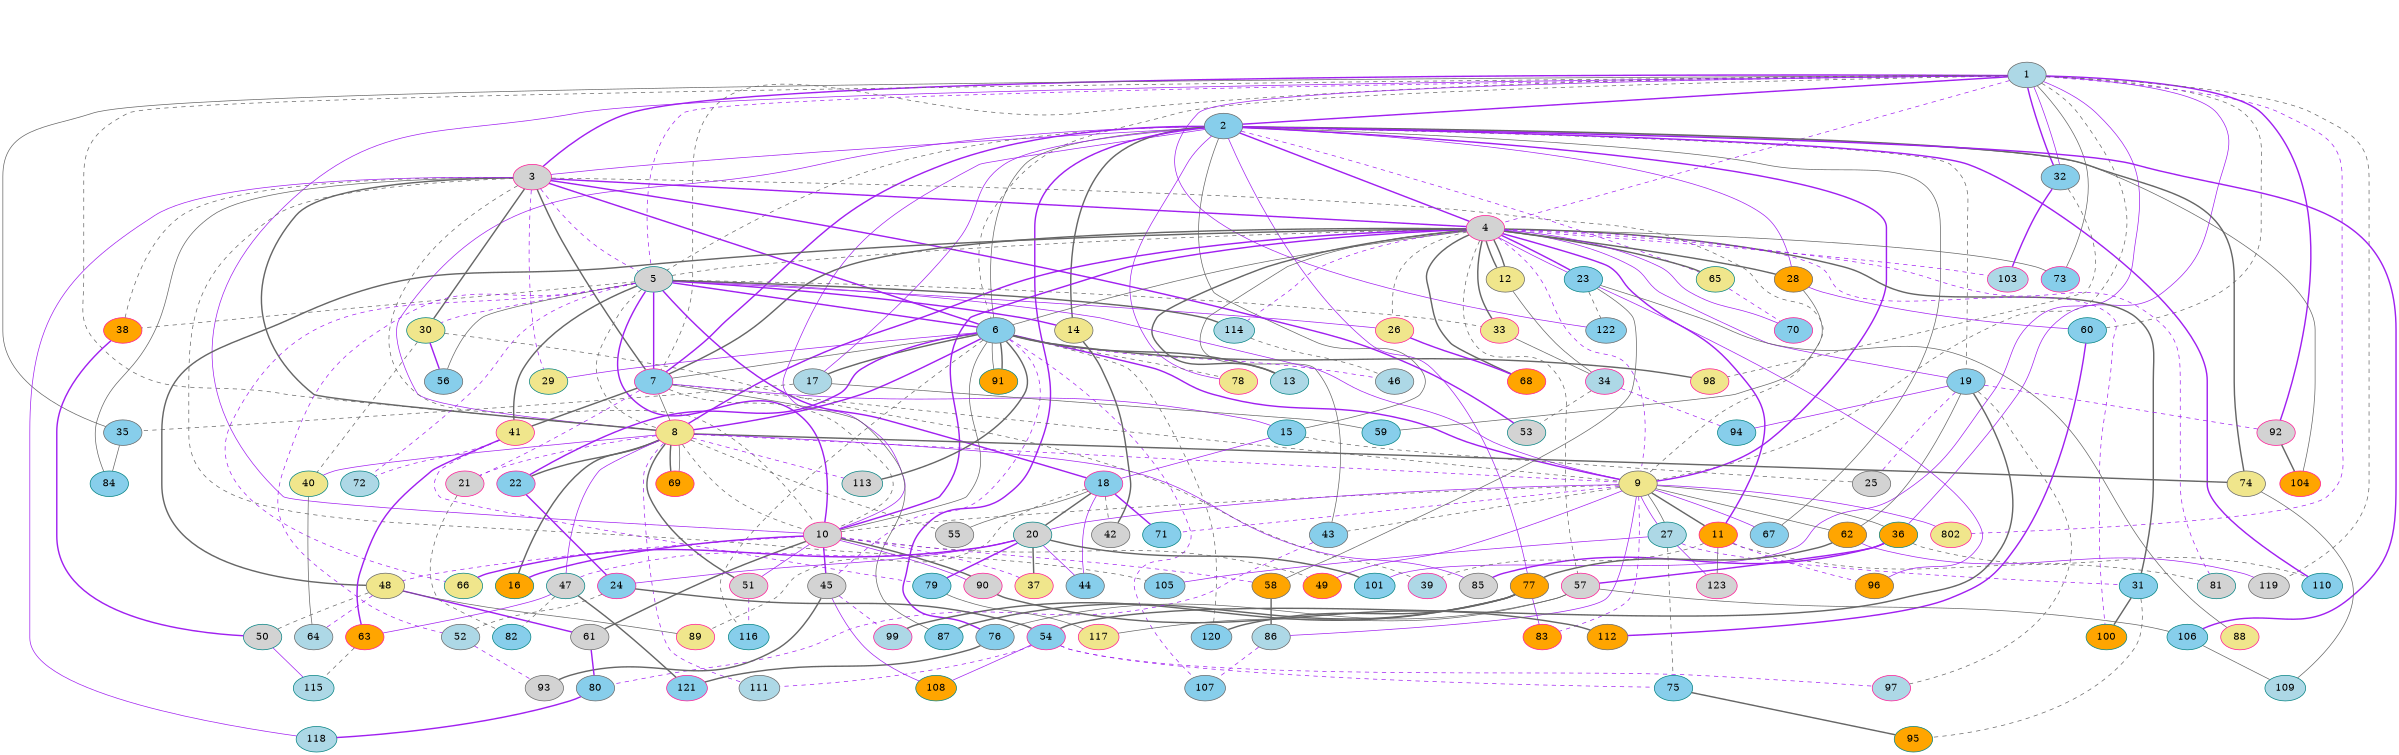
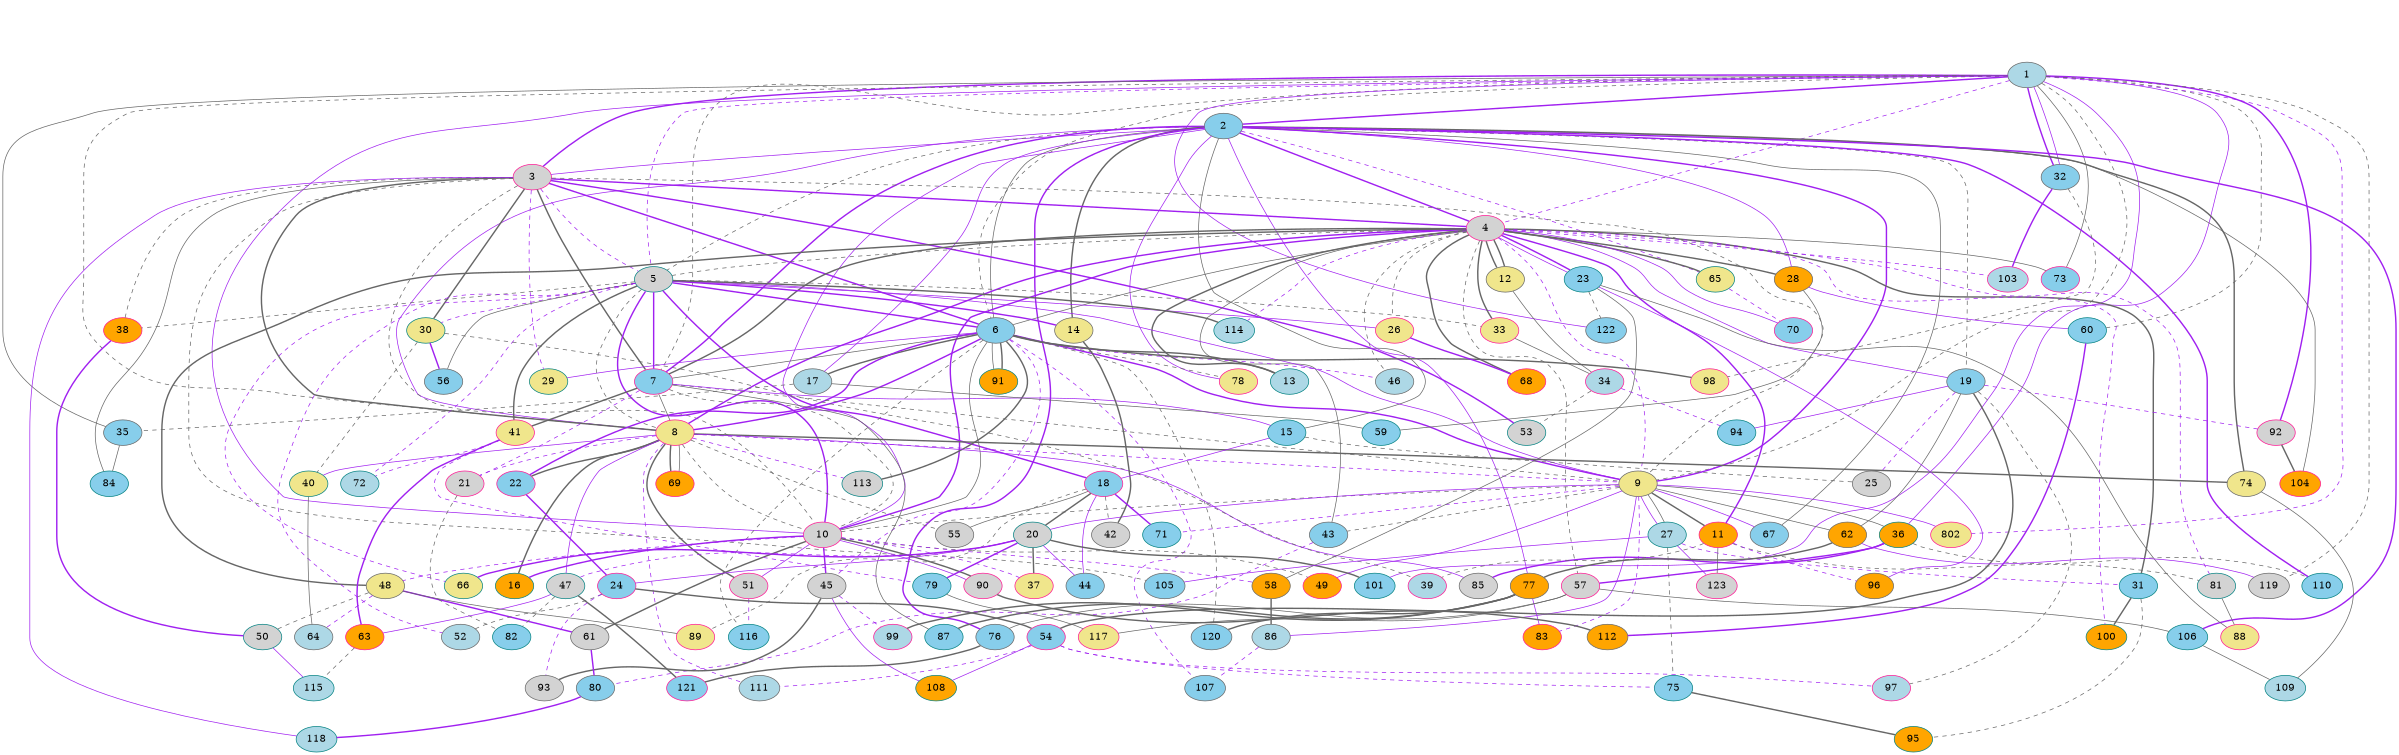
(1312, 355) -> (1379, 278)
none -> (2228, 612)
(502, 663) -> (564, 625)
